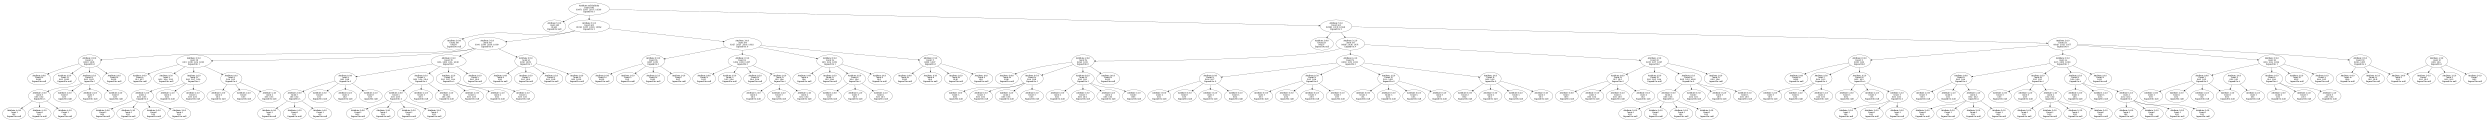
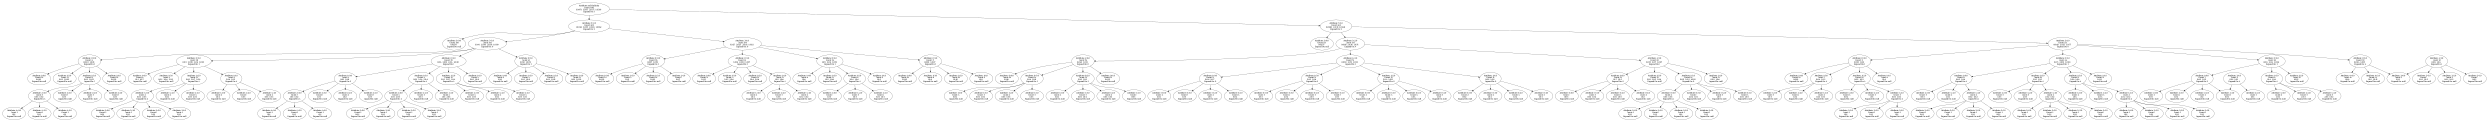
(554, 26) -> none
none -> (1884, 79)
(2322, 79) -> none
